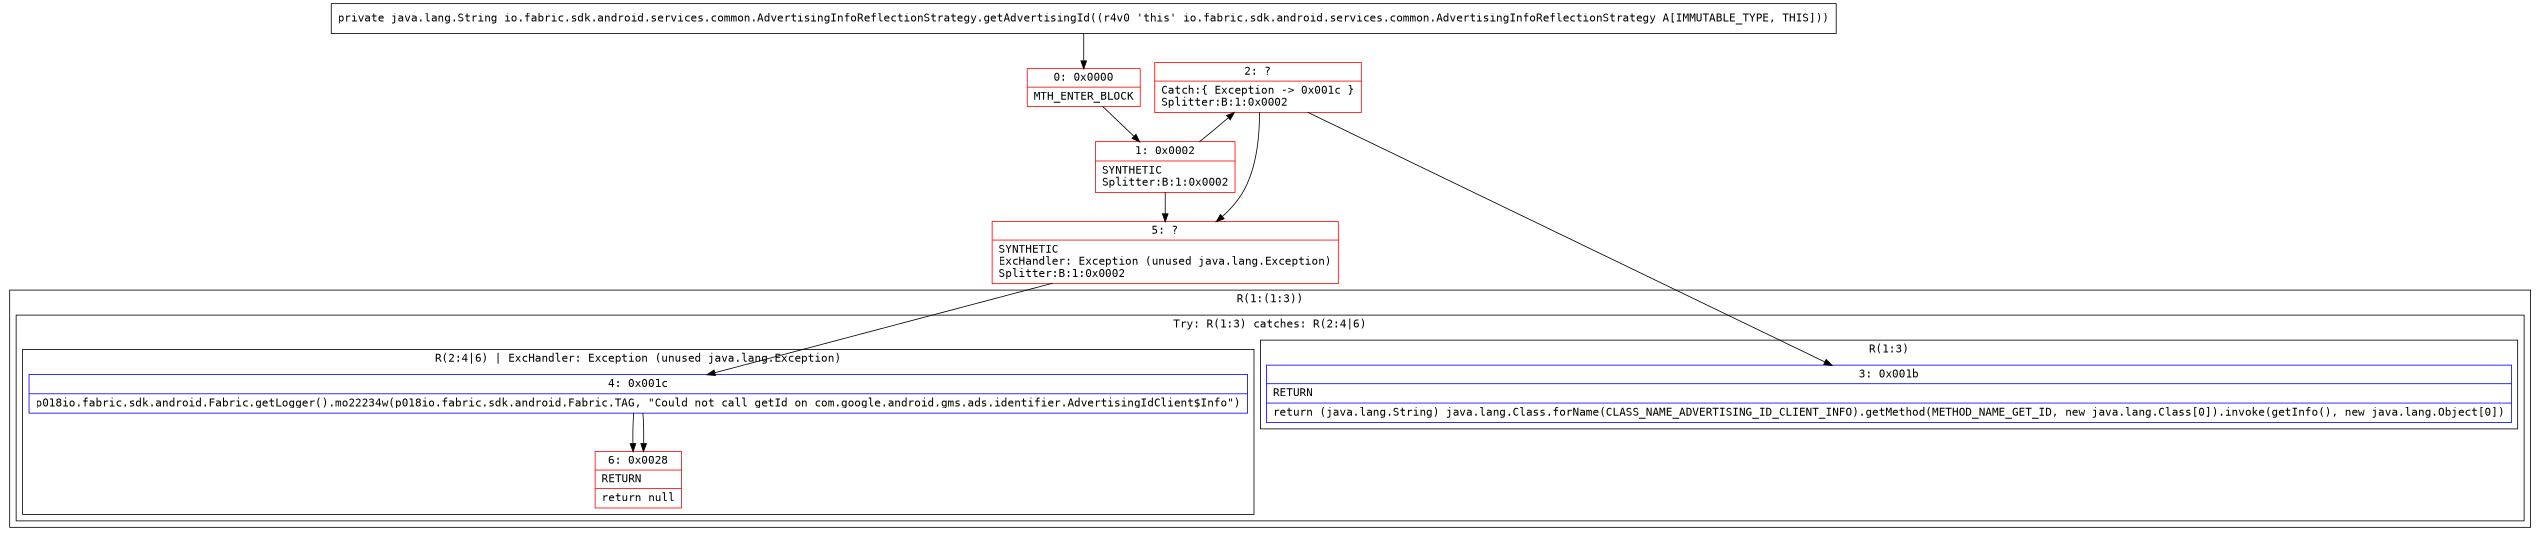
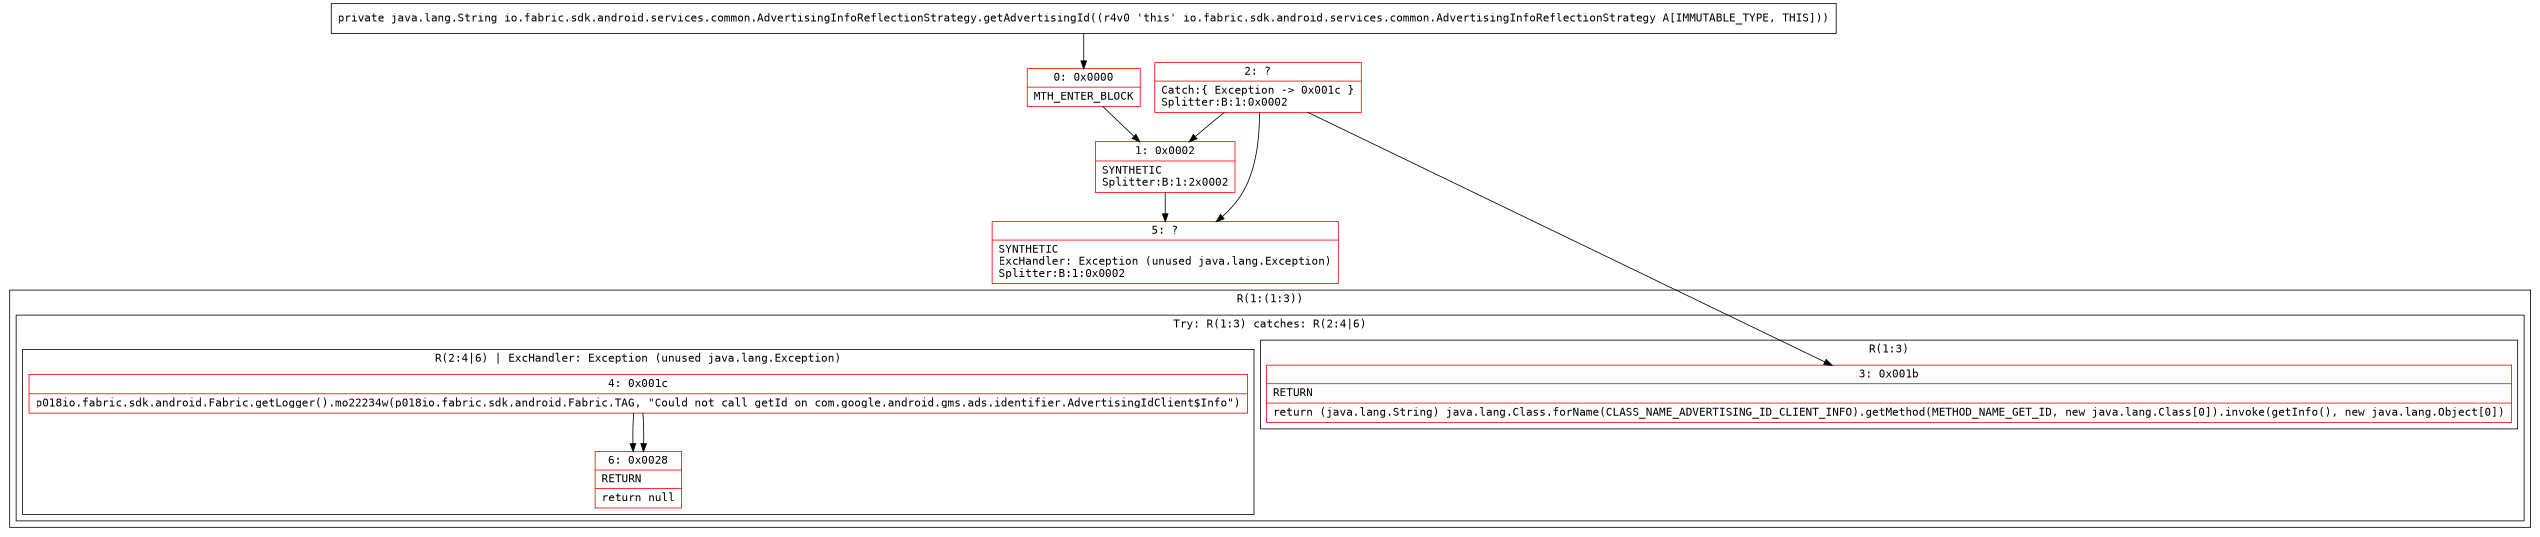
(1214, 130) -> (1210, 124)
(1165, 182) -> (1165, 182)
(884, 328) -> none
(638, 394) -> (638, 394)
(1889, 394) -> (1889, 394)
